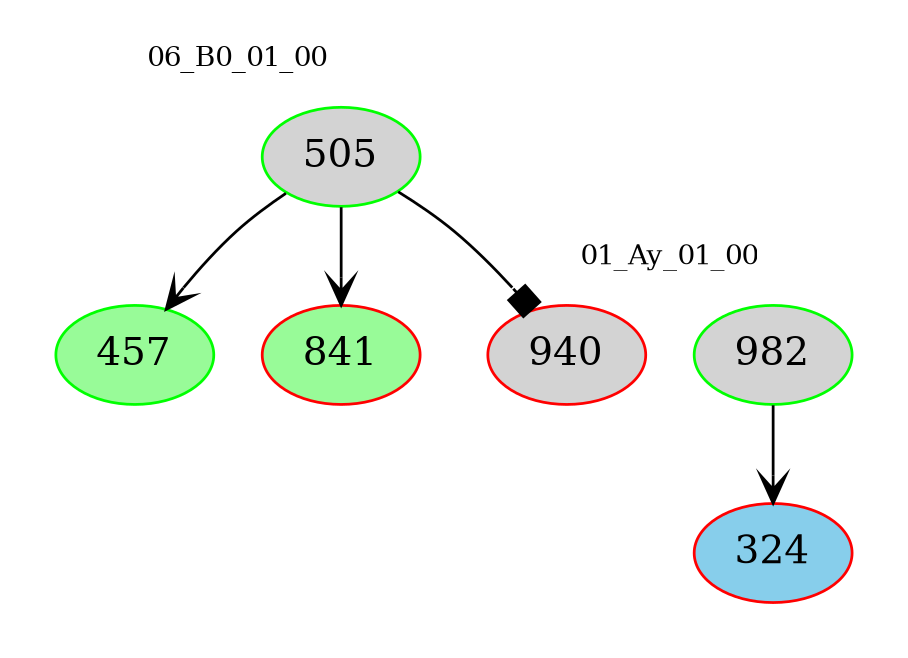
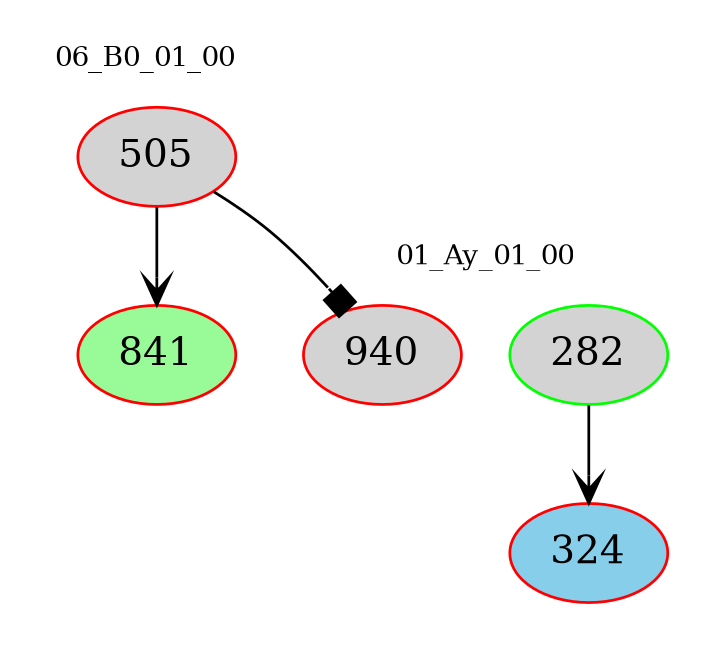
(341, 157) -> (157, 157)
(135, 355) -> none
(773, 355) -> (589, 355)
